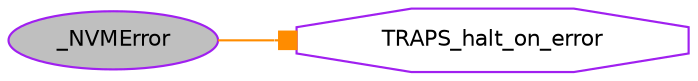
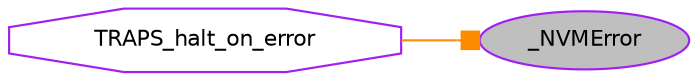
(246, 40) -> (429, 40)
